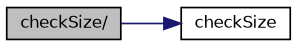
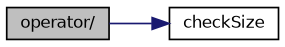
(64, 23) -> (58, 23)
